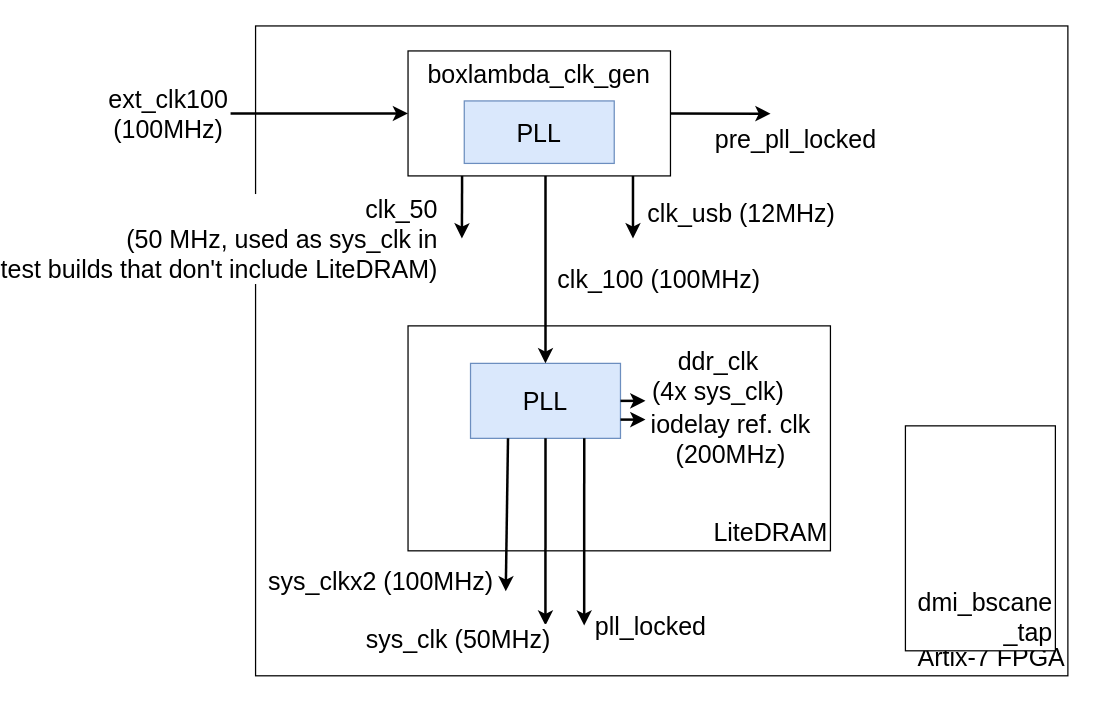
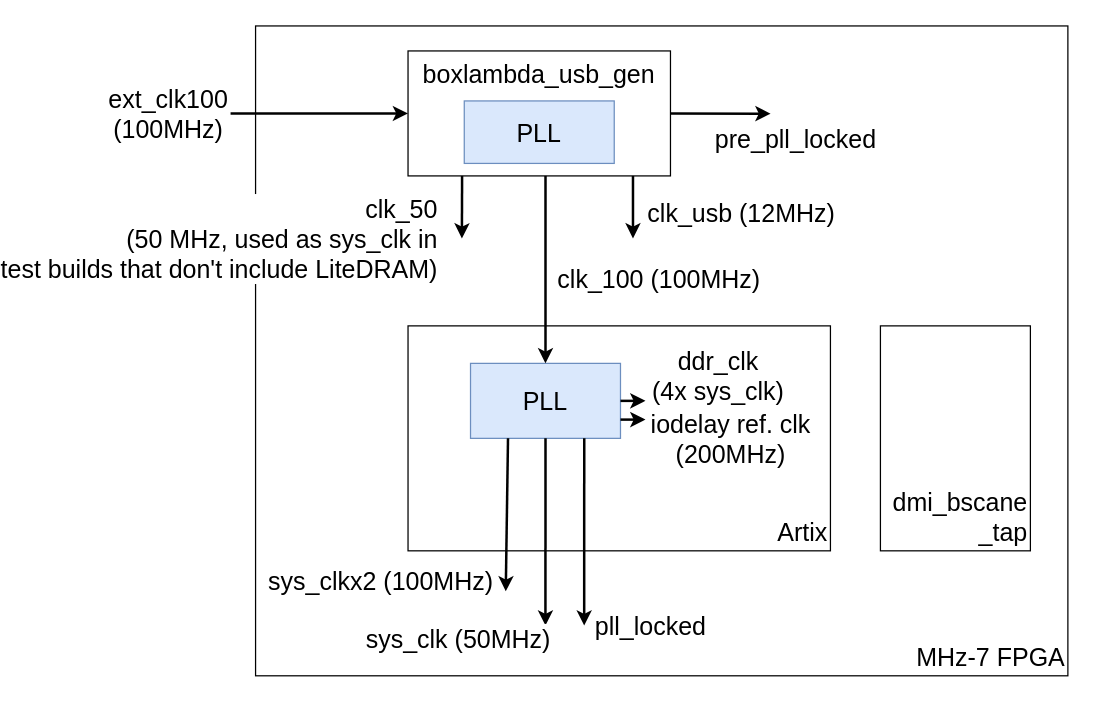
(539, 74) -> (539, 74)
(775, 532) -> (796, 532)
(981, 538) -> (956, 438)
(988, 657) -> (999, 657)
